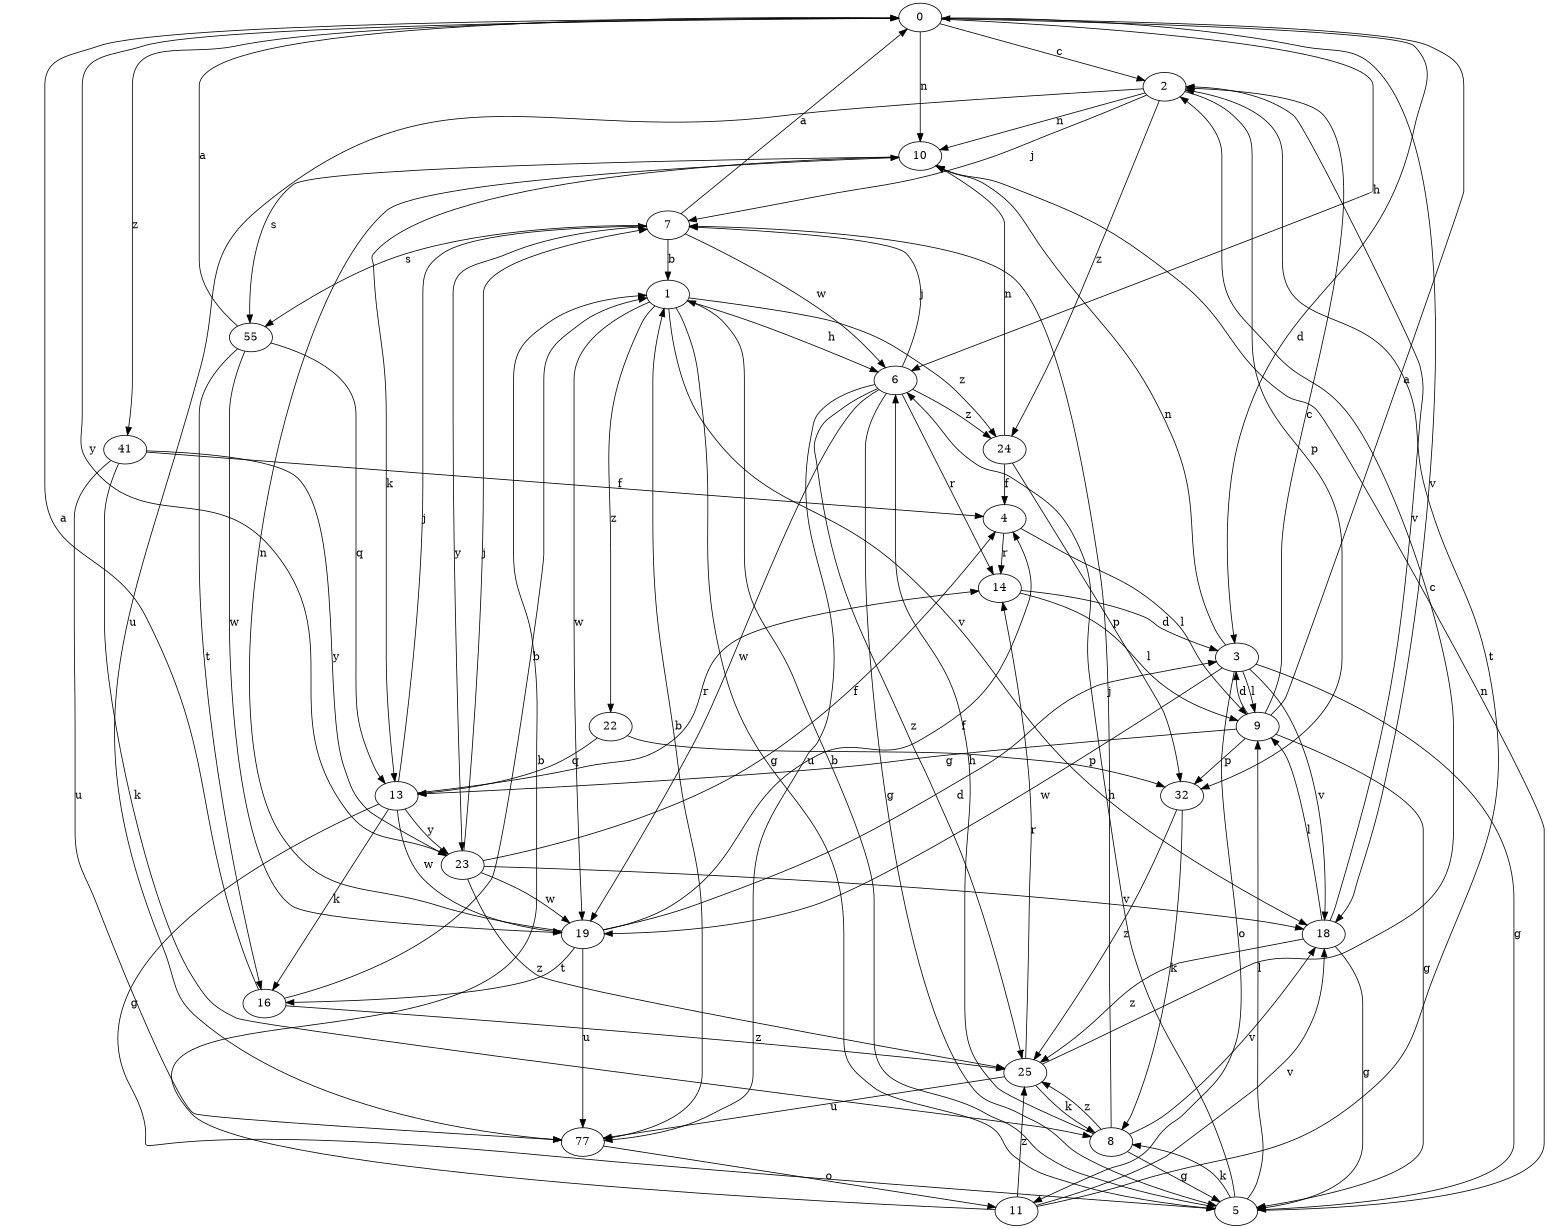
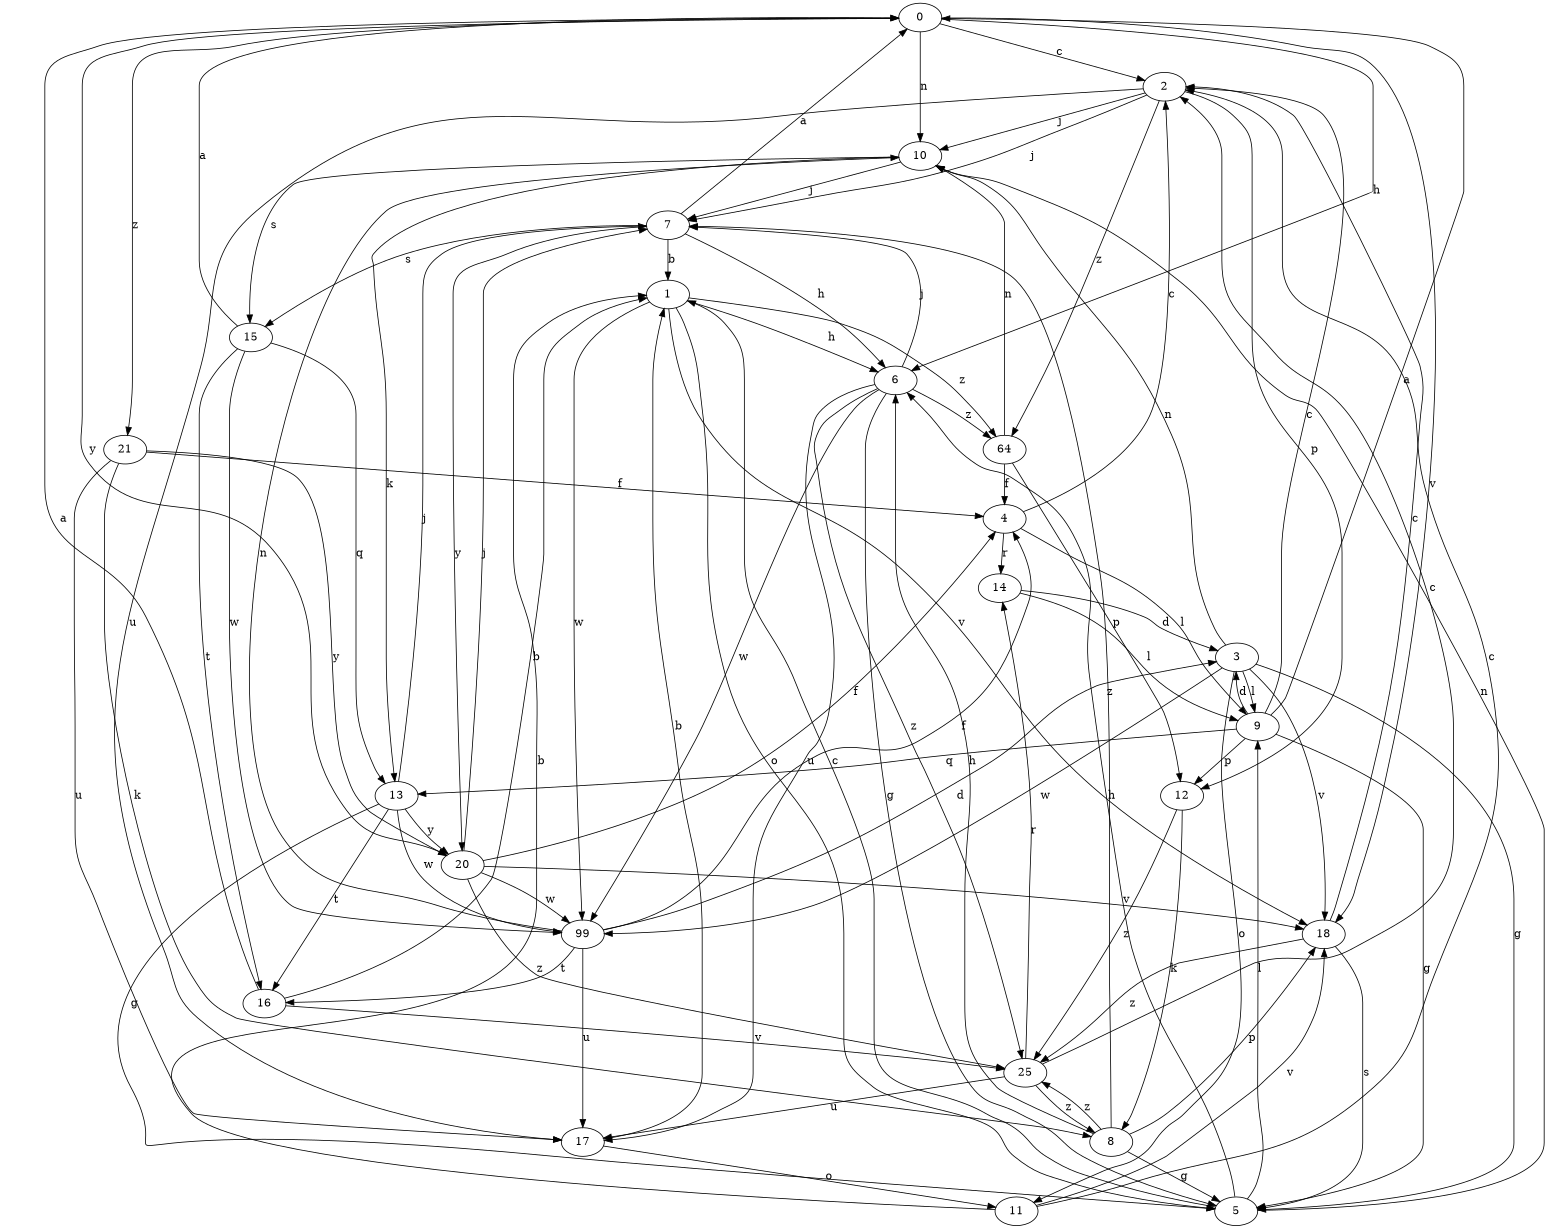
(1060, 121) -> (1060, 121)
(1415, 127) -> none
none -> (798, 190)
(822, 294) -> (822, 294)
(251, 337) -> (251, 337)
none -> (1165, 344)
(125, 450) -> (125, 450)
(1005, 450) -> (1005, 450)
(946, 481) -> none
(1415, 519) -> (1415, 519)
(1492, 657) -> (1492, 657)
(1110, 692) -> (1110, 692)
(699, 699) -> none
(611, 727) -> none
(775, 761) -> (775, 761)
(835, 761) -> (835, 761)
(950, 761) -> (950, 761)
(1182, 796) -> (1182, 796)
(1307, 830) -> none
(463, 865) -> (463, 865)
(337, 900) -> (337, 900)
(583, 934) -> (583, 934)
(759, 1038) -> (759, 1038)
(1252, 1038) -> (1252, 1038)
(1367, 1073) -> (1367, 1073)
(1069, 1107) -> (1069, 1107)
(583, 1142) -> (583, 1142)
(1021, 1146) -> none
(1192, 1161) -> none
